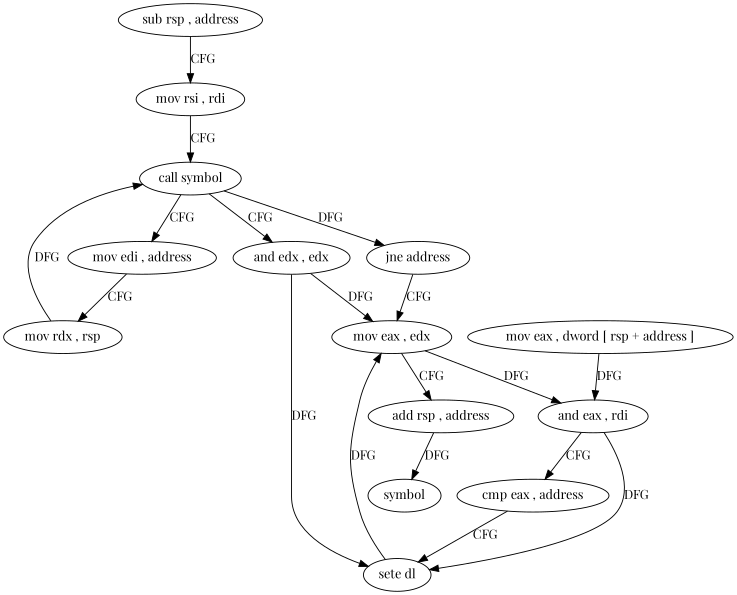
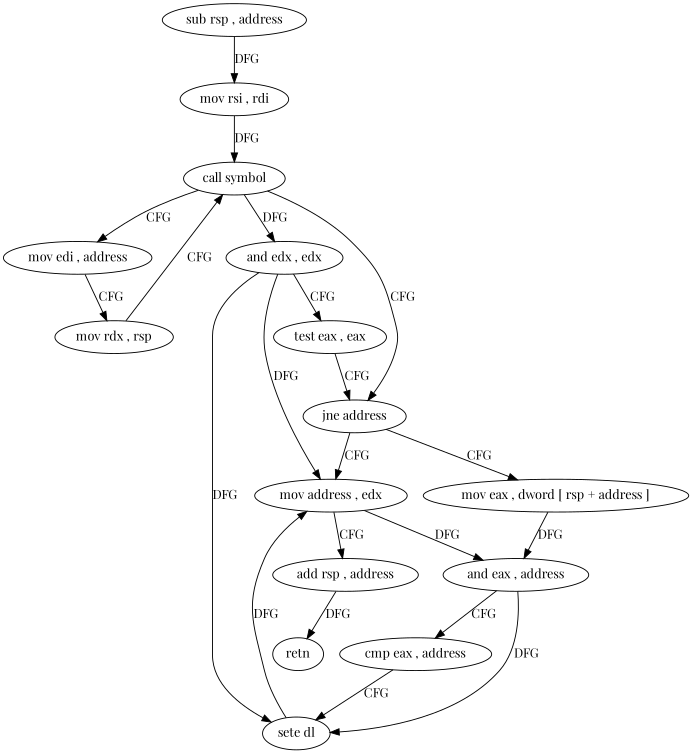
(203, 60) -> (247, 60)
(203, 139) -> (247, 139)
(261, 218) -> (275, 218)
(331, 218) -> (403, 297)
(47, 258) -> (200, 258)
none -> (330, 337)
(392, 337) -> (331, 496)
(593, 416) -> (516, 575)
none -> (448, 453)
(405, 496) -> (298, 654)
